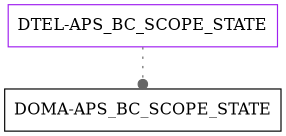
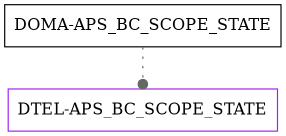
(143, 63) -> (143, 63)
